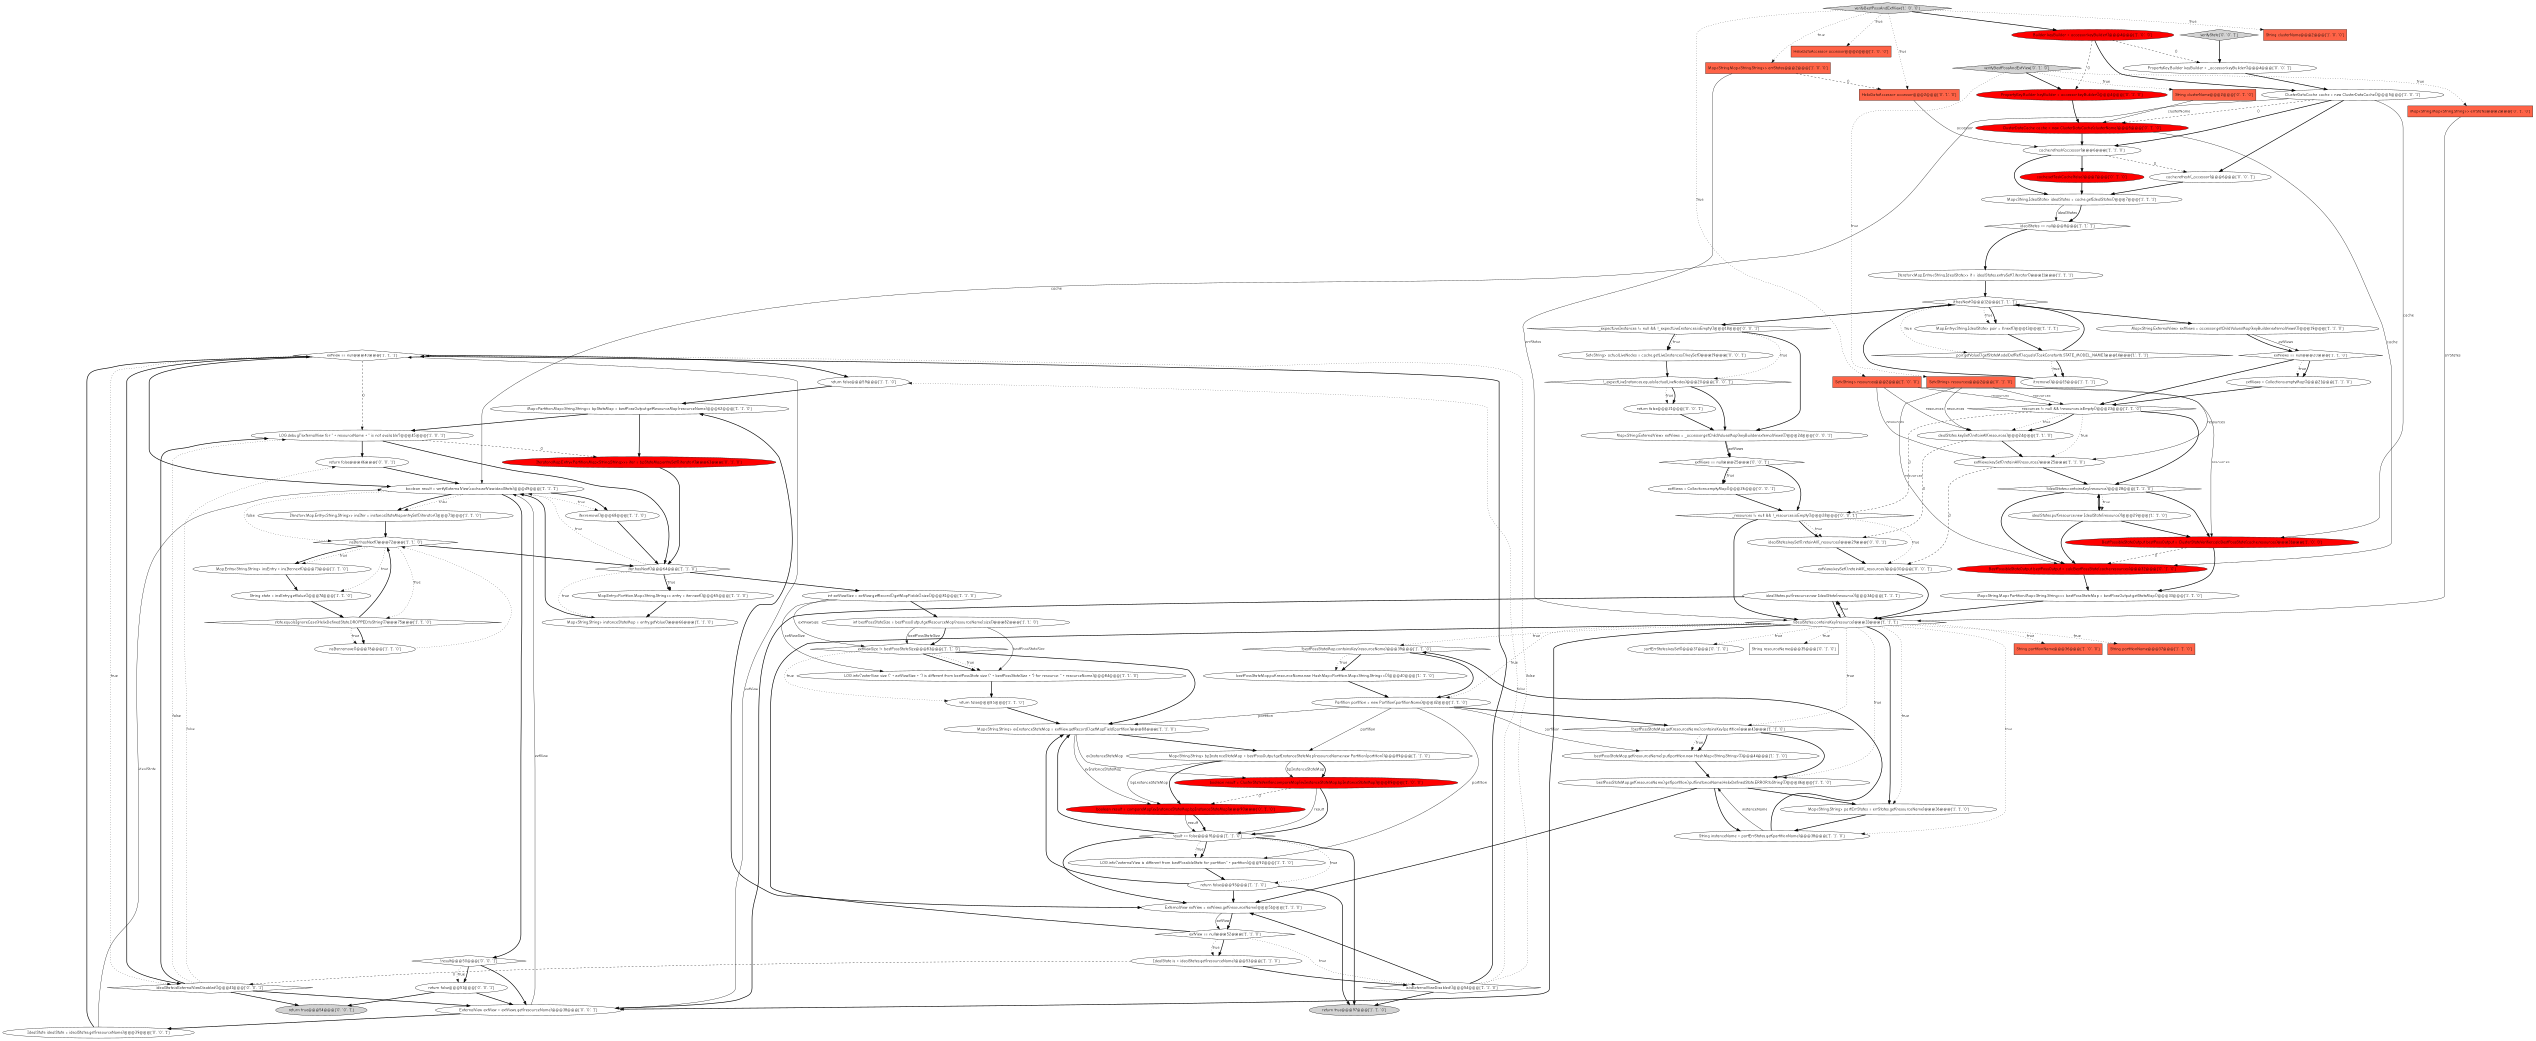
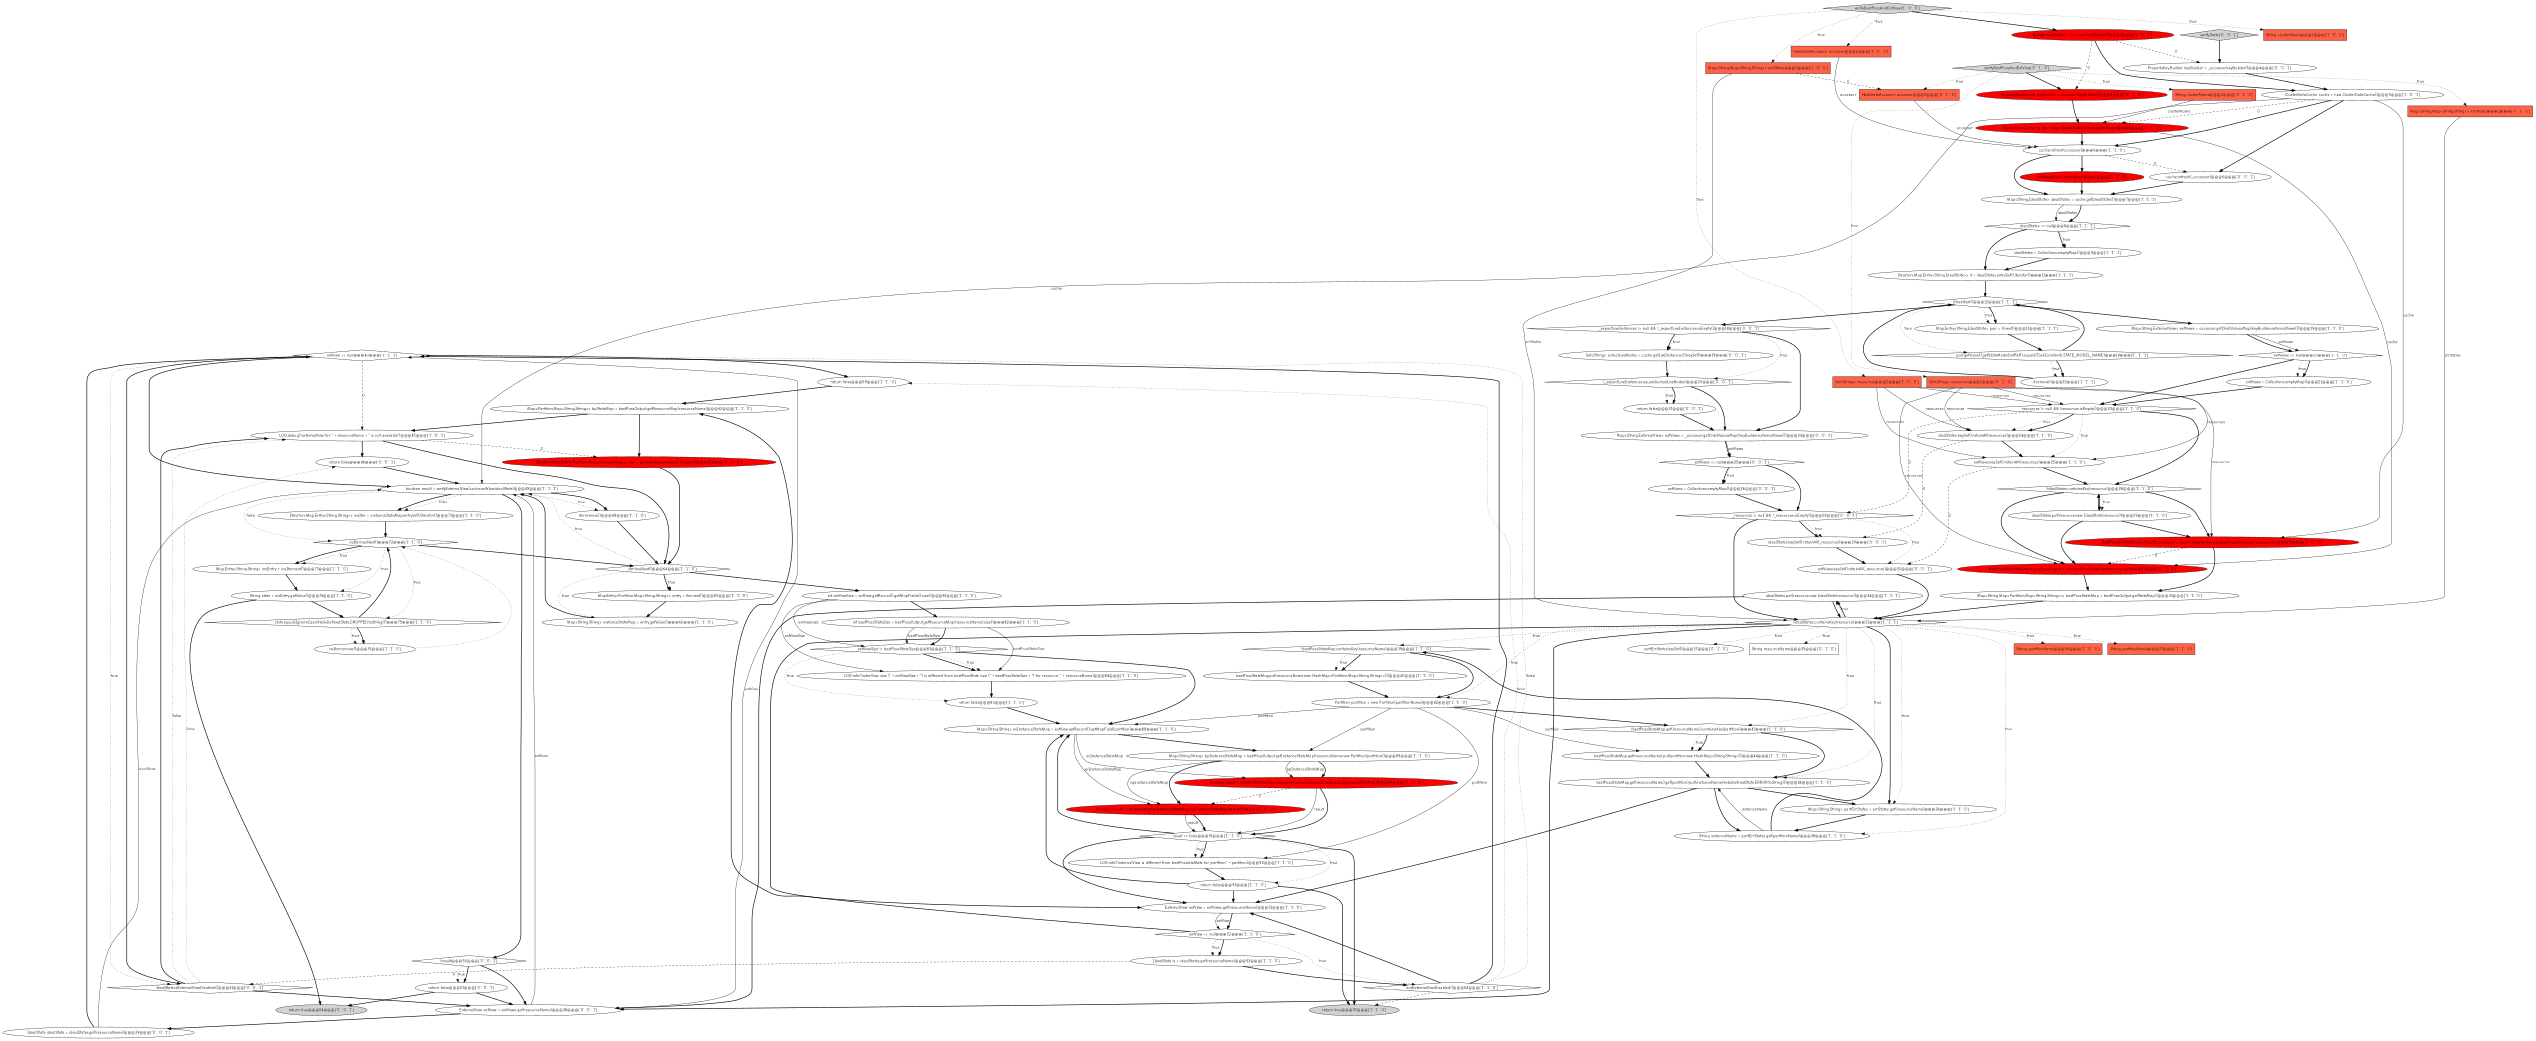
(1898, 50) -> (1960, 78)
none -> (1909, 131)
none -> (2068, 253)
(1410, 997) -> (1410, 997)
(263, 998) -> (227, 786)
